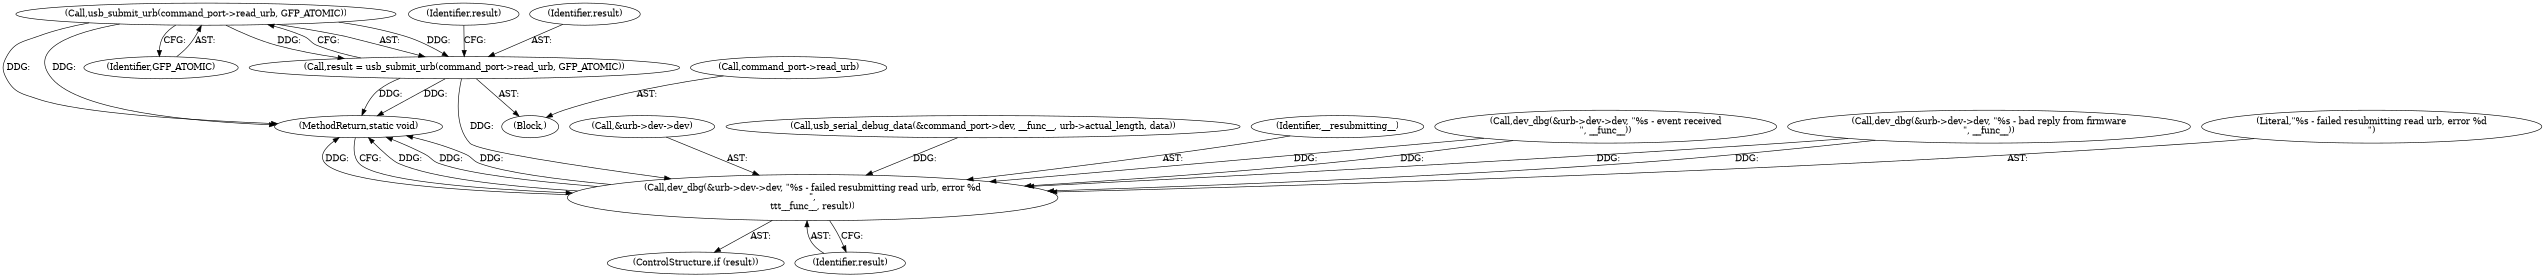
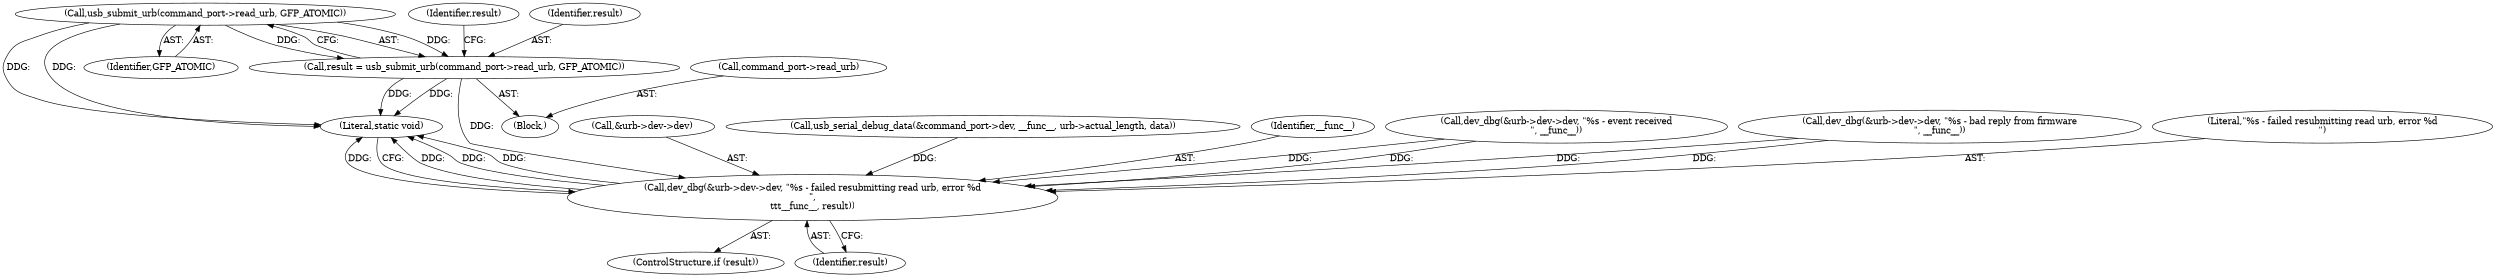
(176, 41) -> (175, 41)
(359, 127) -> (381, 127)
(1337, 127) -> (1313, 127)
